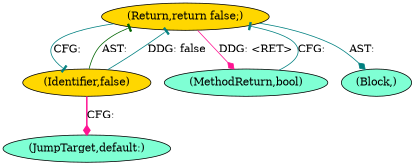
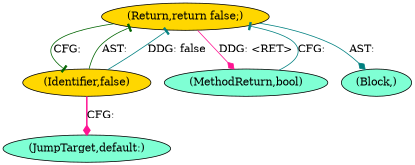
(69, 34) -> (69, 34)
